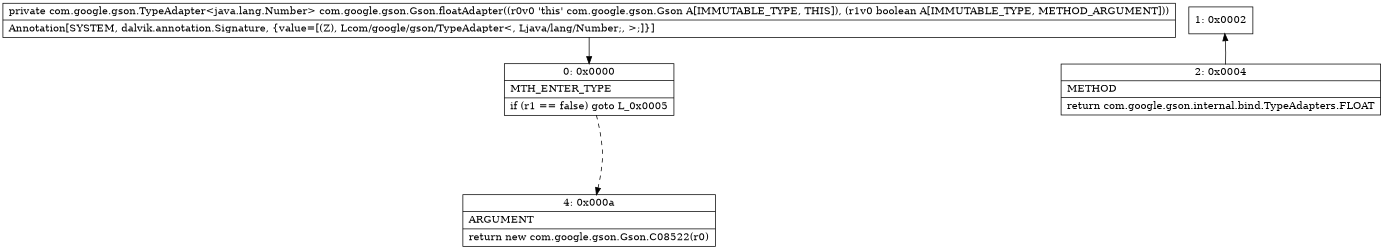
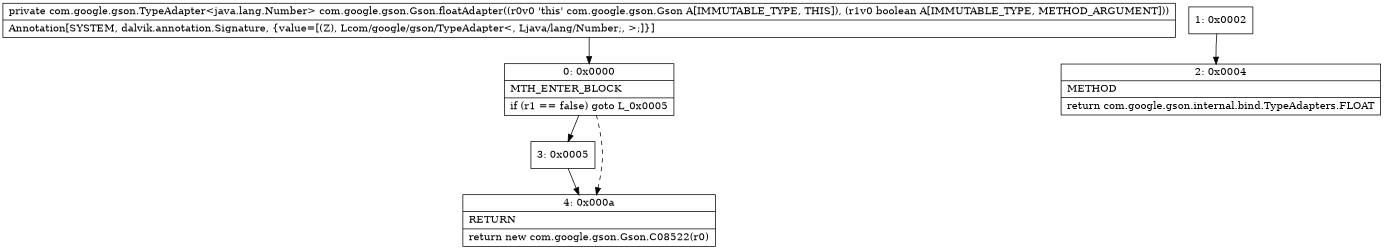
(1226, 53) -> (1216, 45)
(561, 89) -> (566, 89)
none -> (563, 155)
(501, 220) -> (492, 220)
